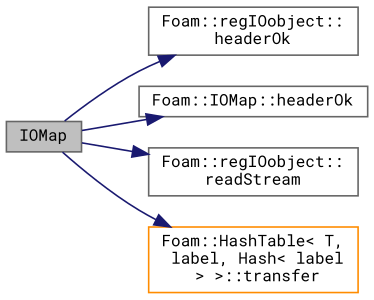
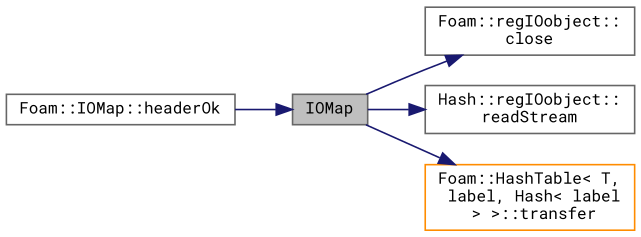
(253, 31) -> (530, 31)
(114, 125) -> (255, 110)
(253, 172) -> (530, 110)
